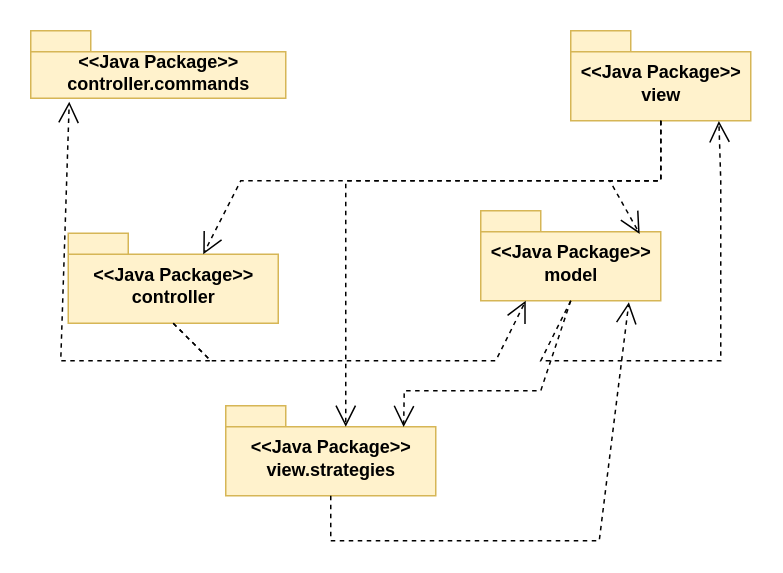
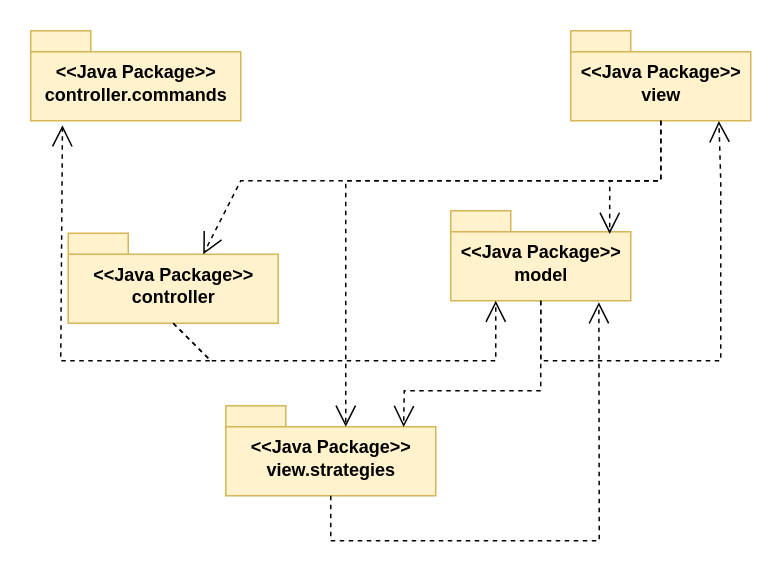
(158, 65) -> (136, 76)
(571, 256) -> (541, 256)
